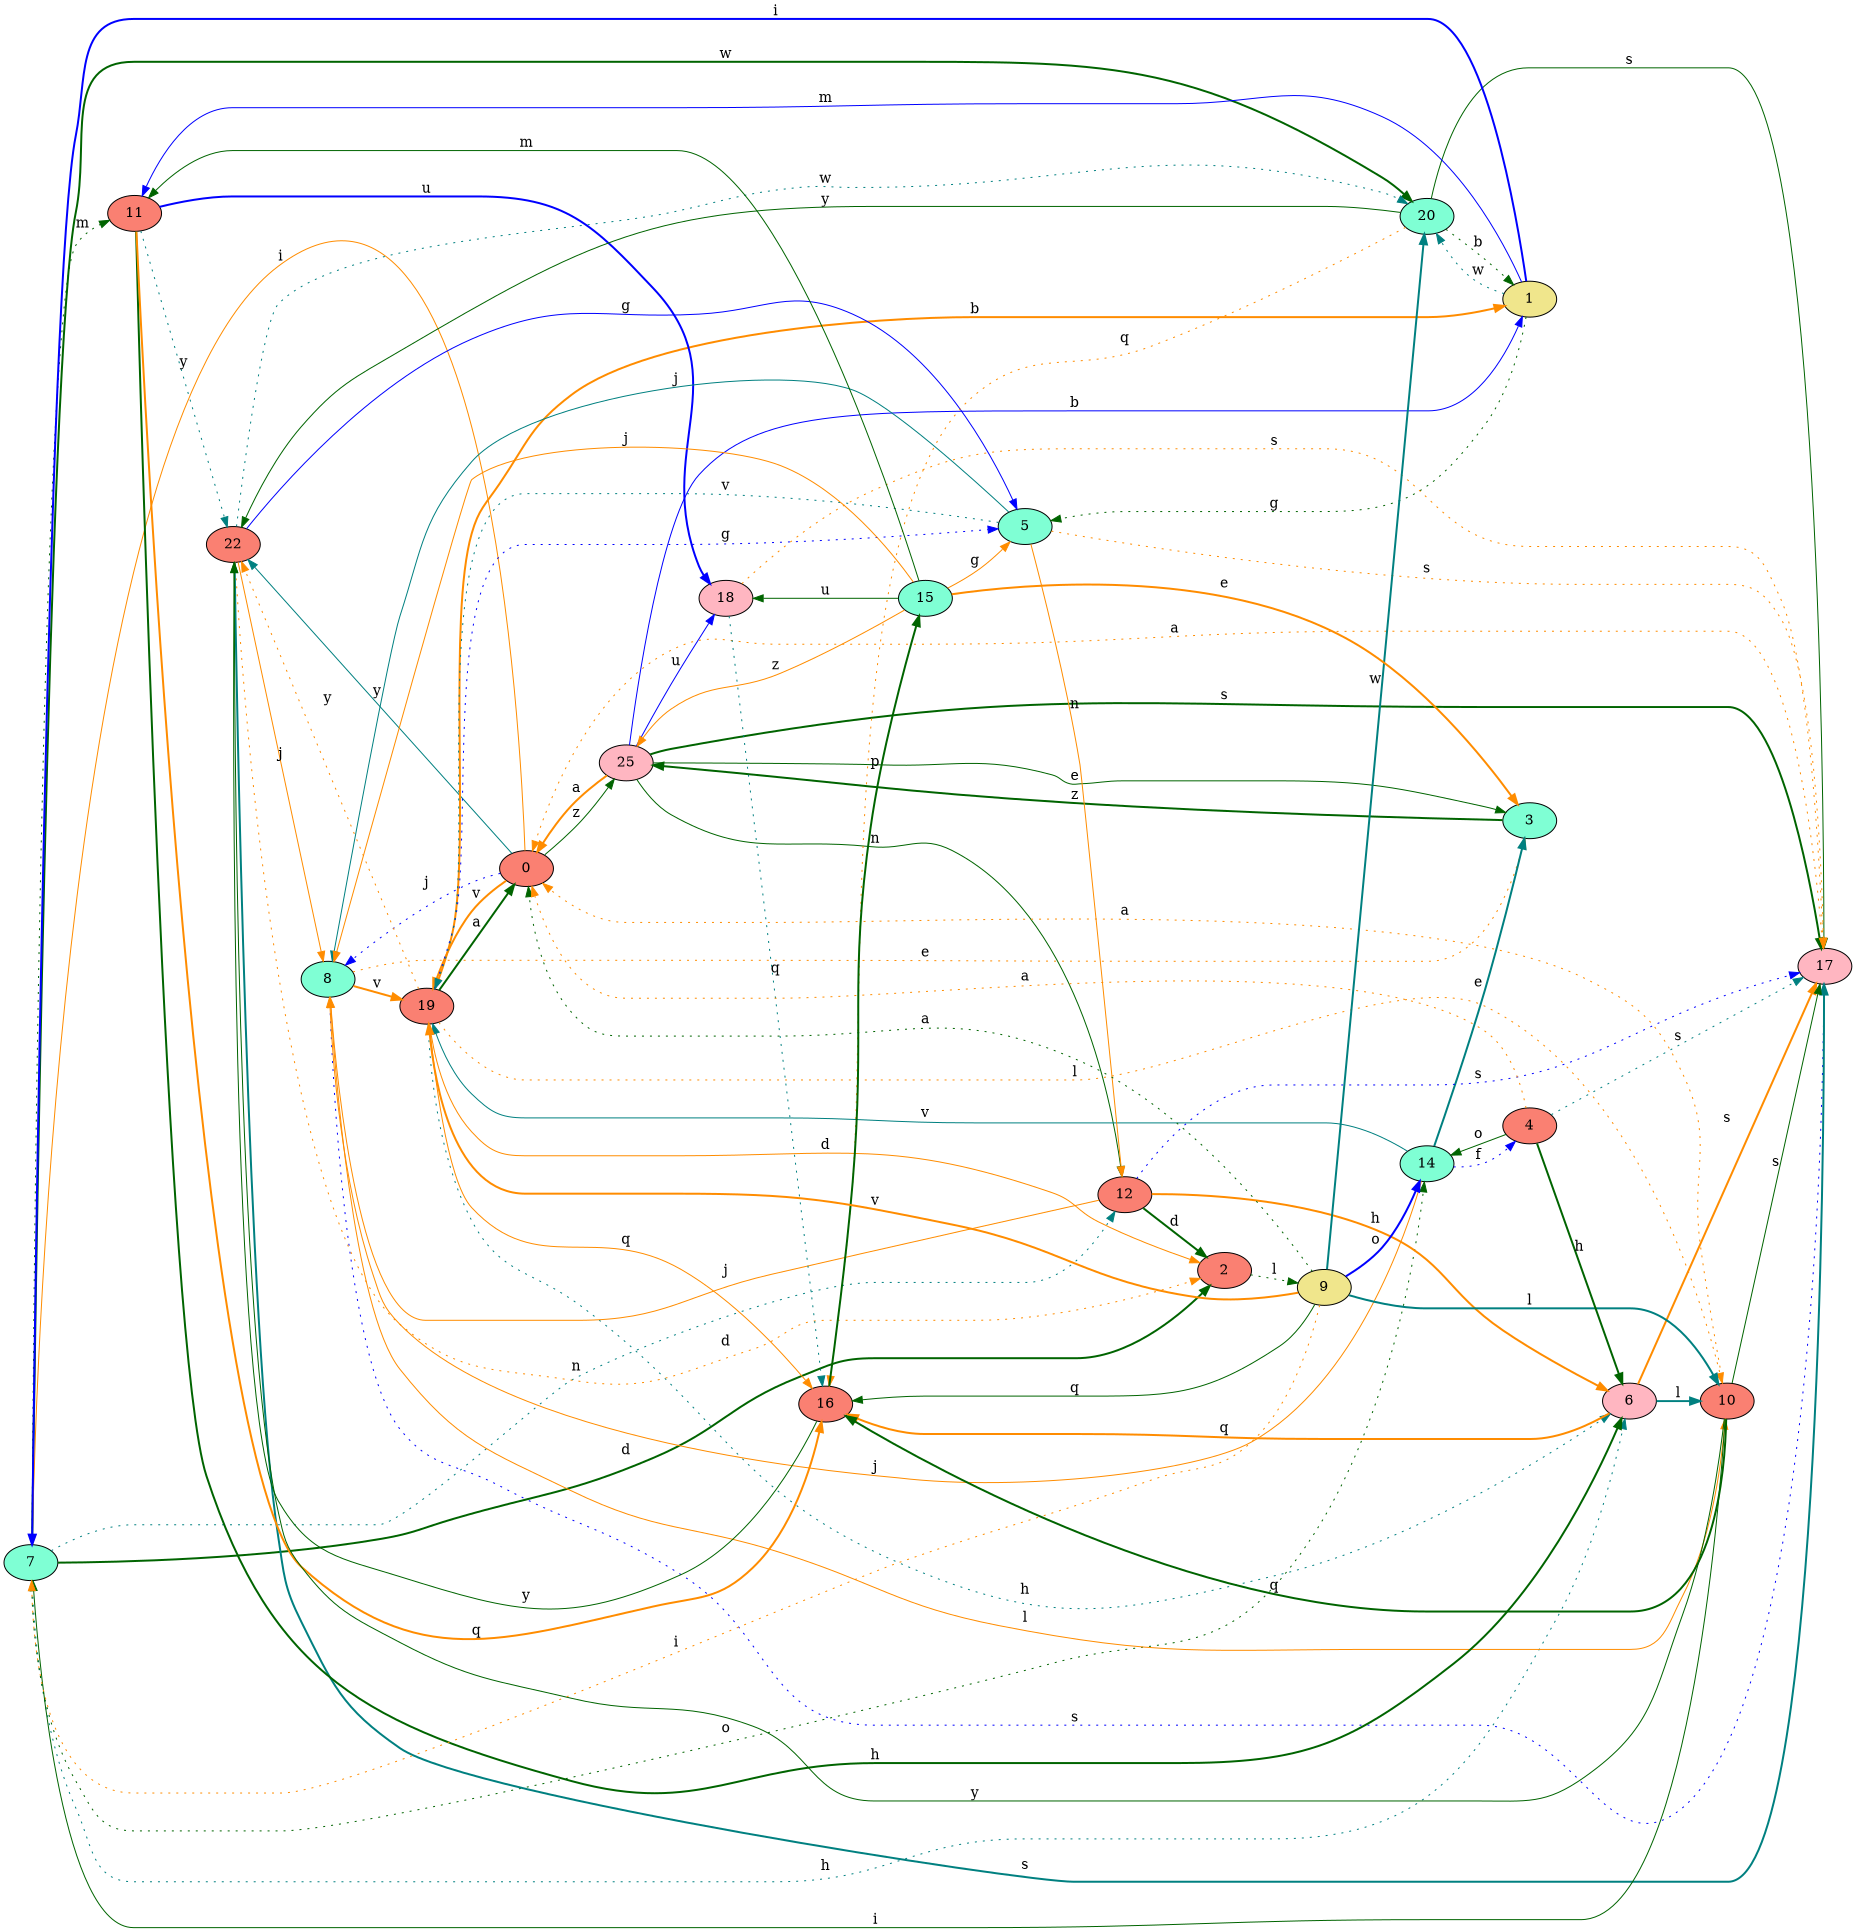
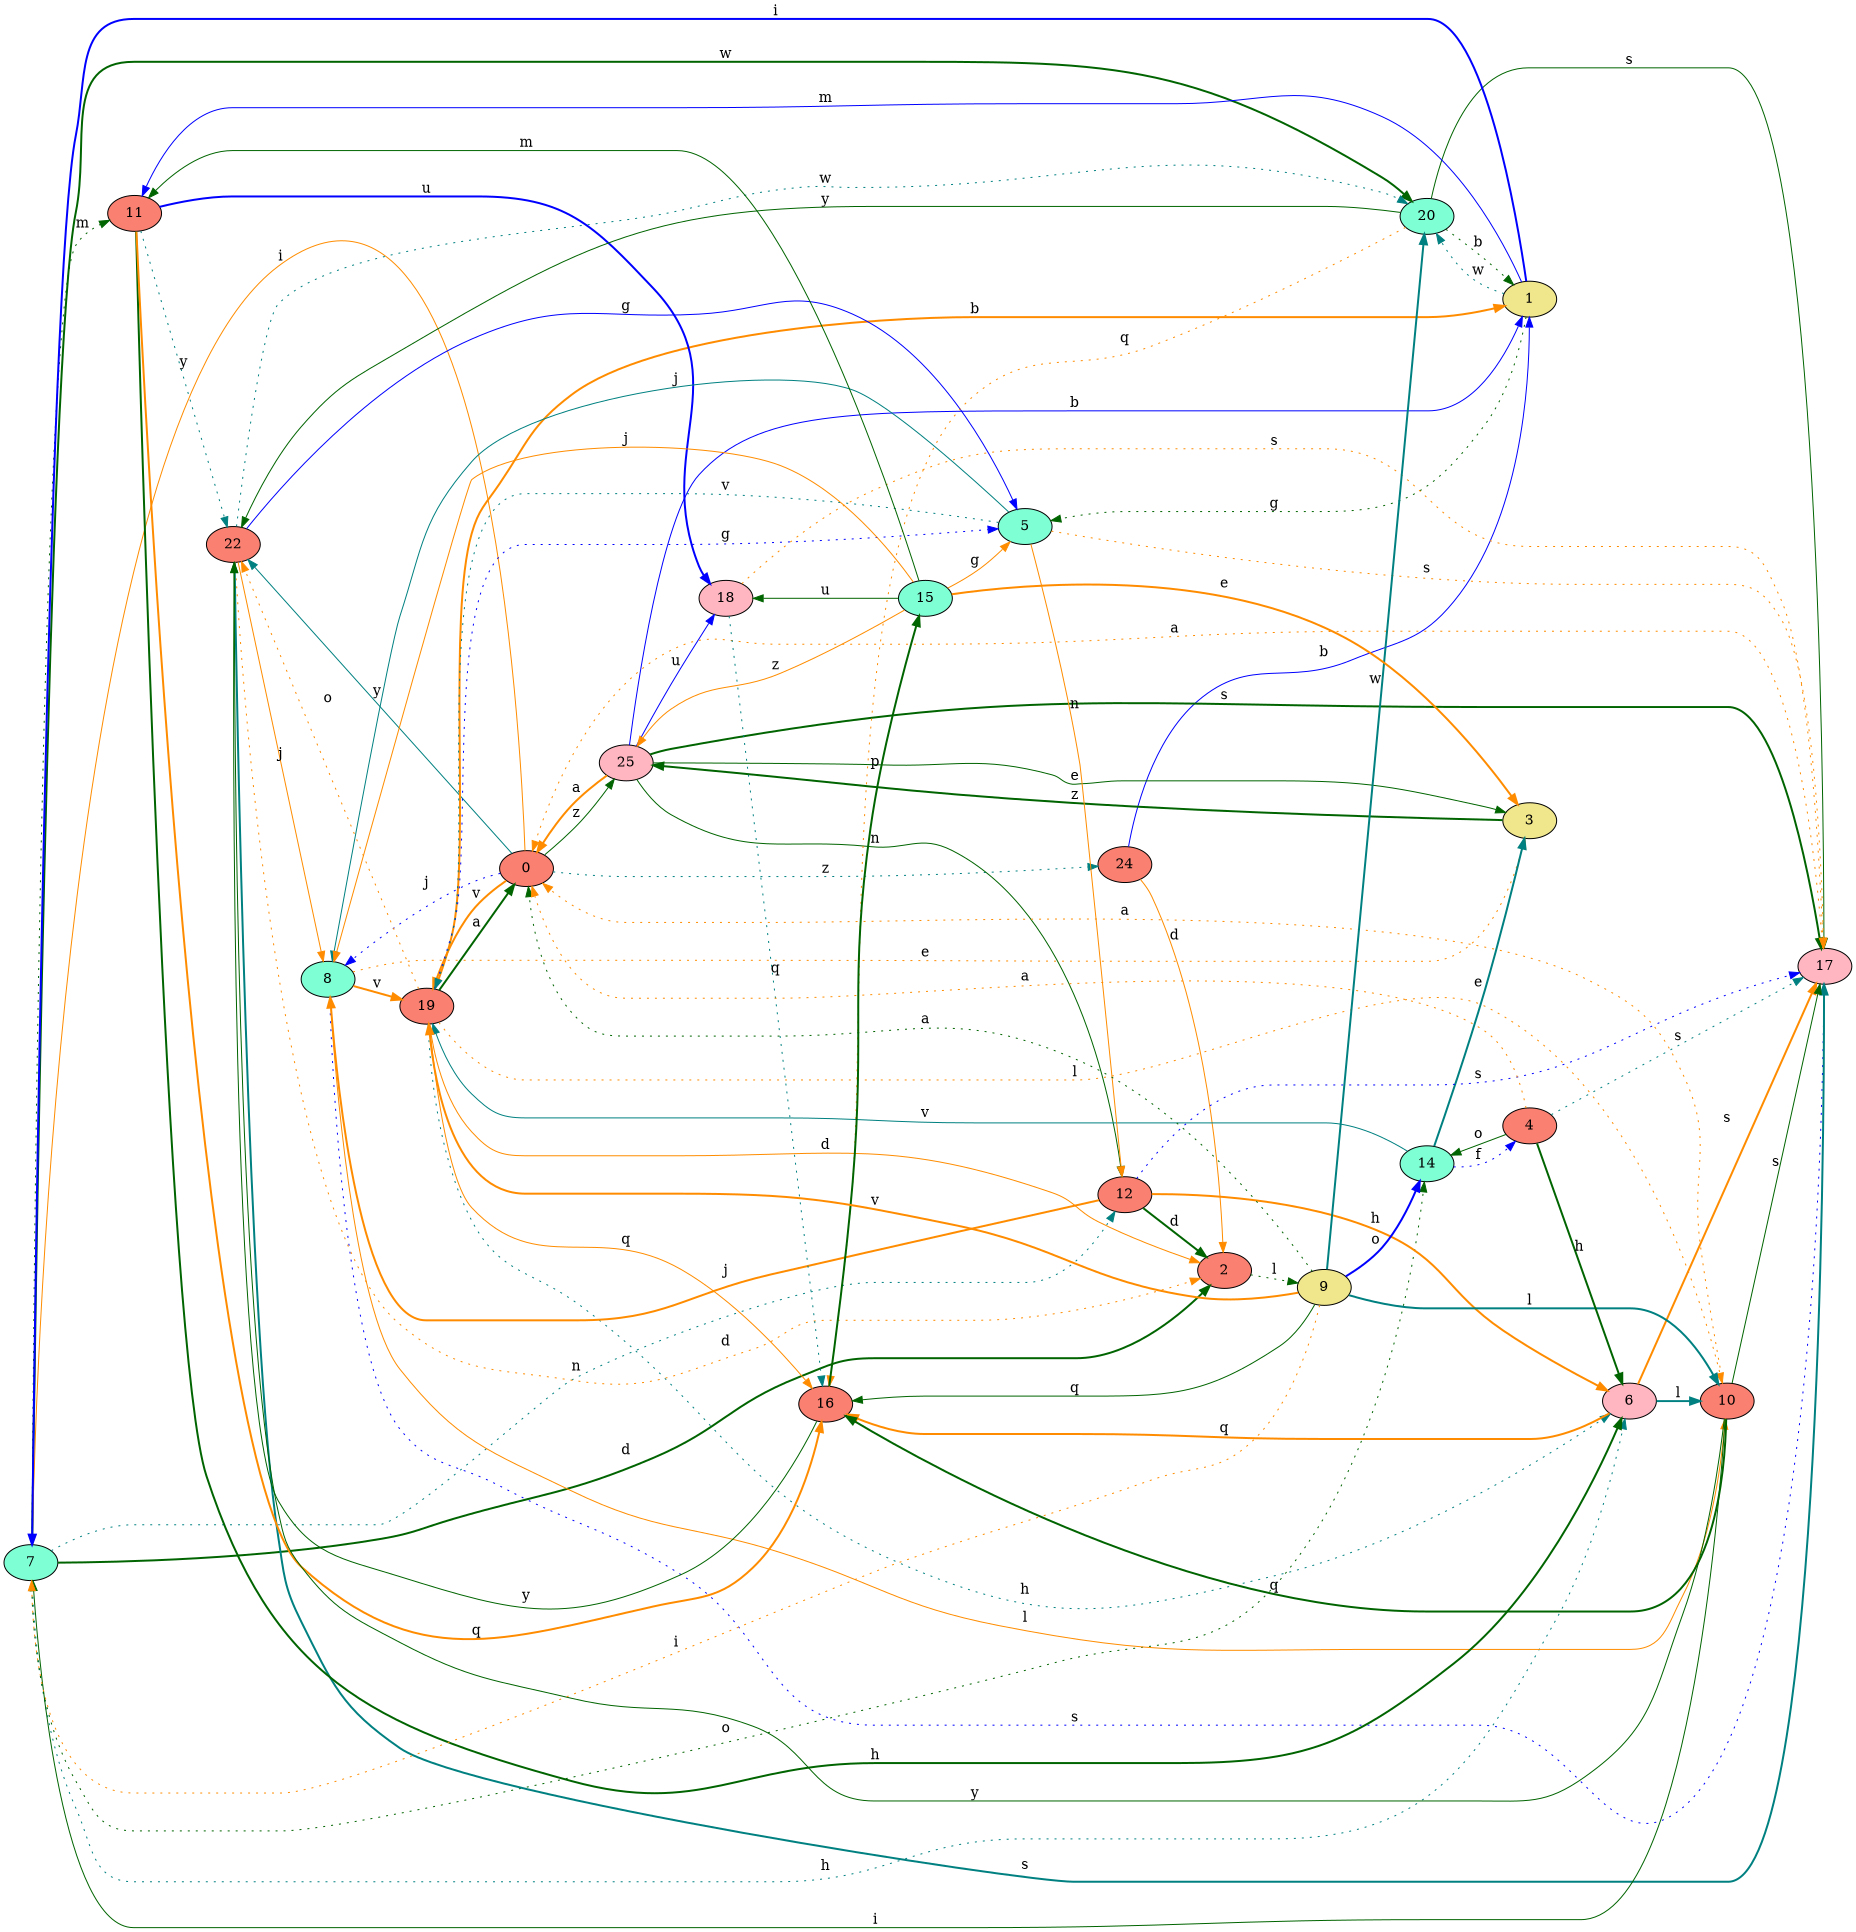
(328, 699) -> (328, 699)
(1530, 821) -> (1530, 821)
none -> (1125, 865)
(626, 1317) -> (626, 1317)
(846, 1472) -> none
